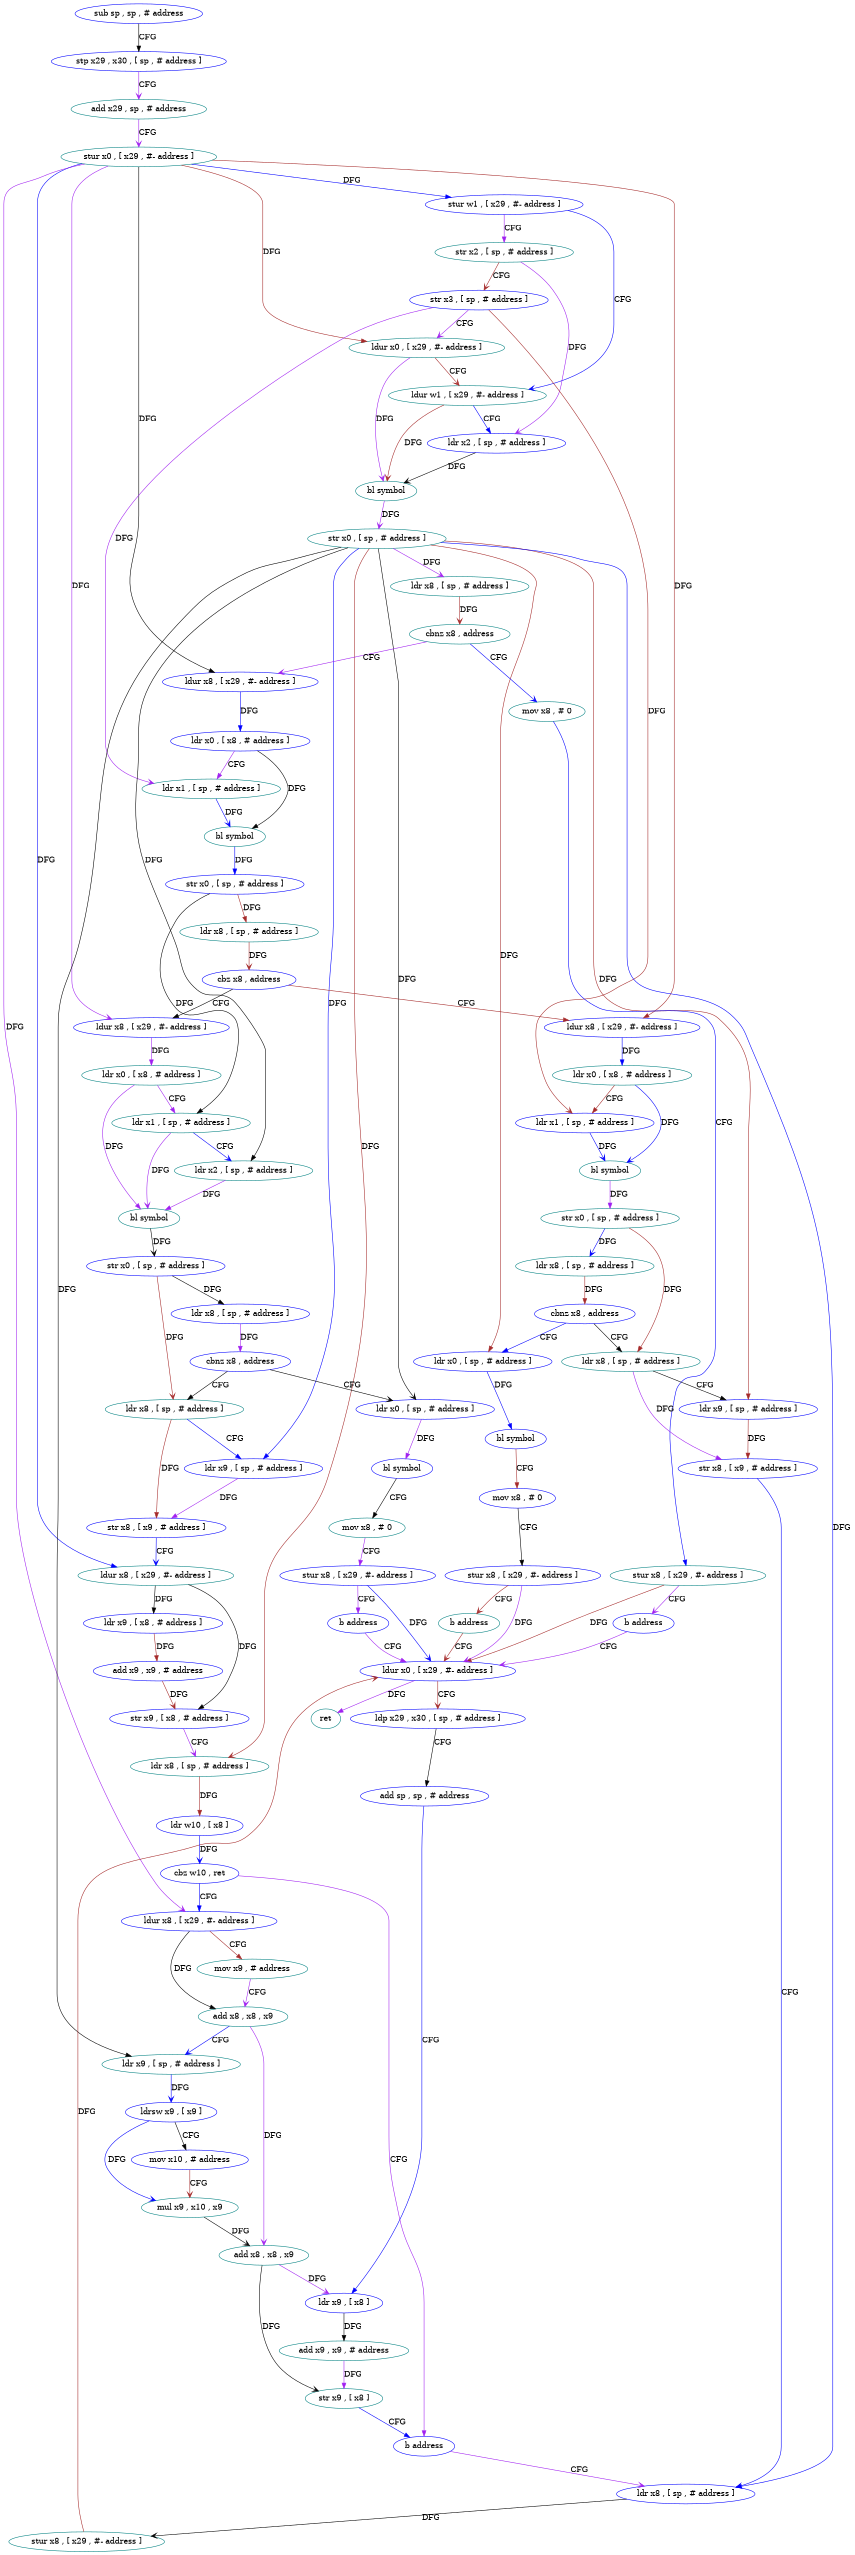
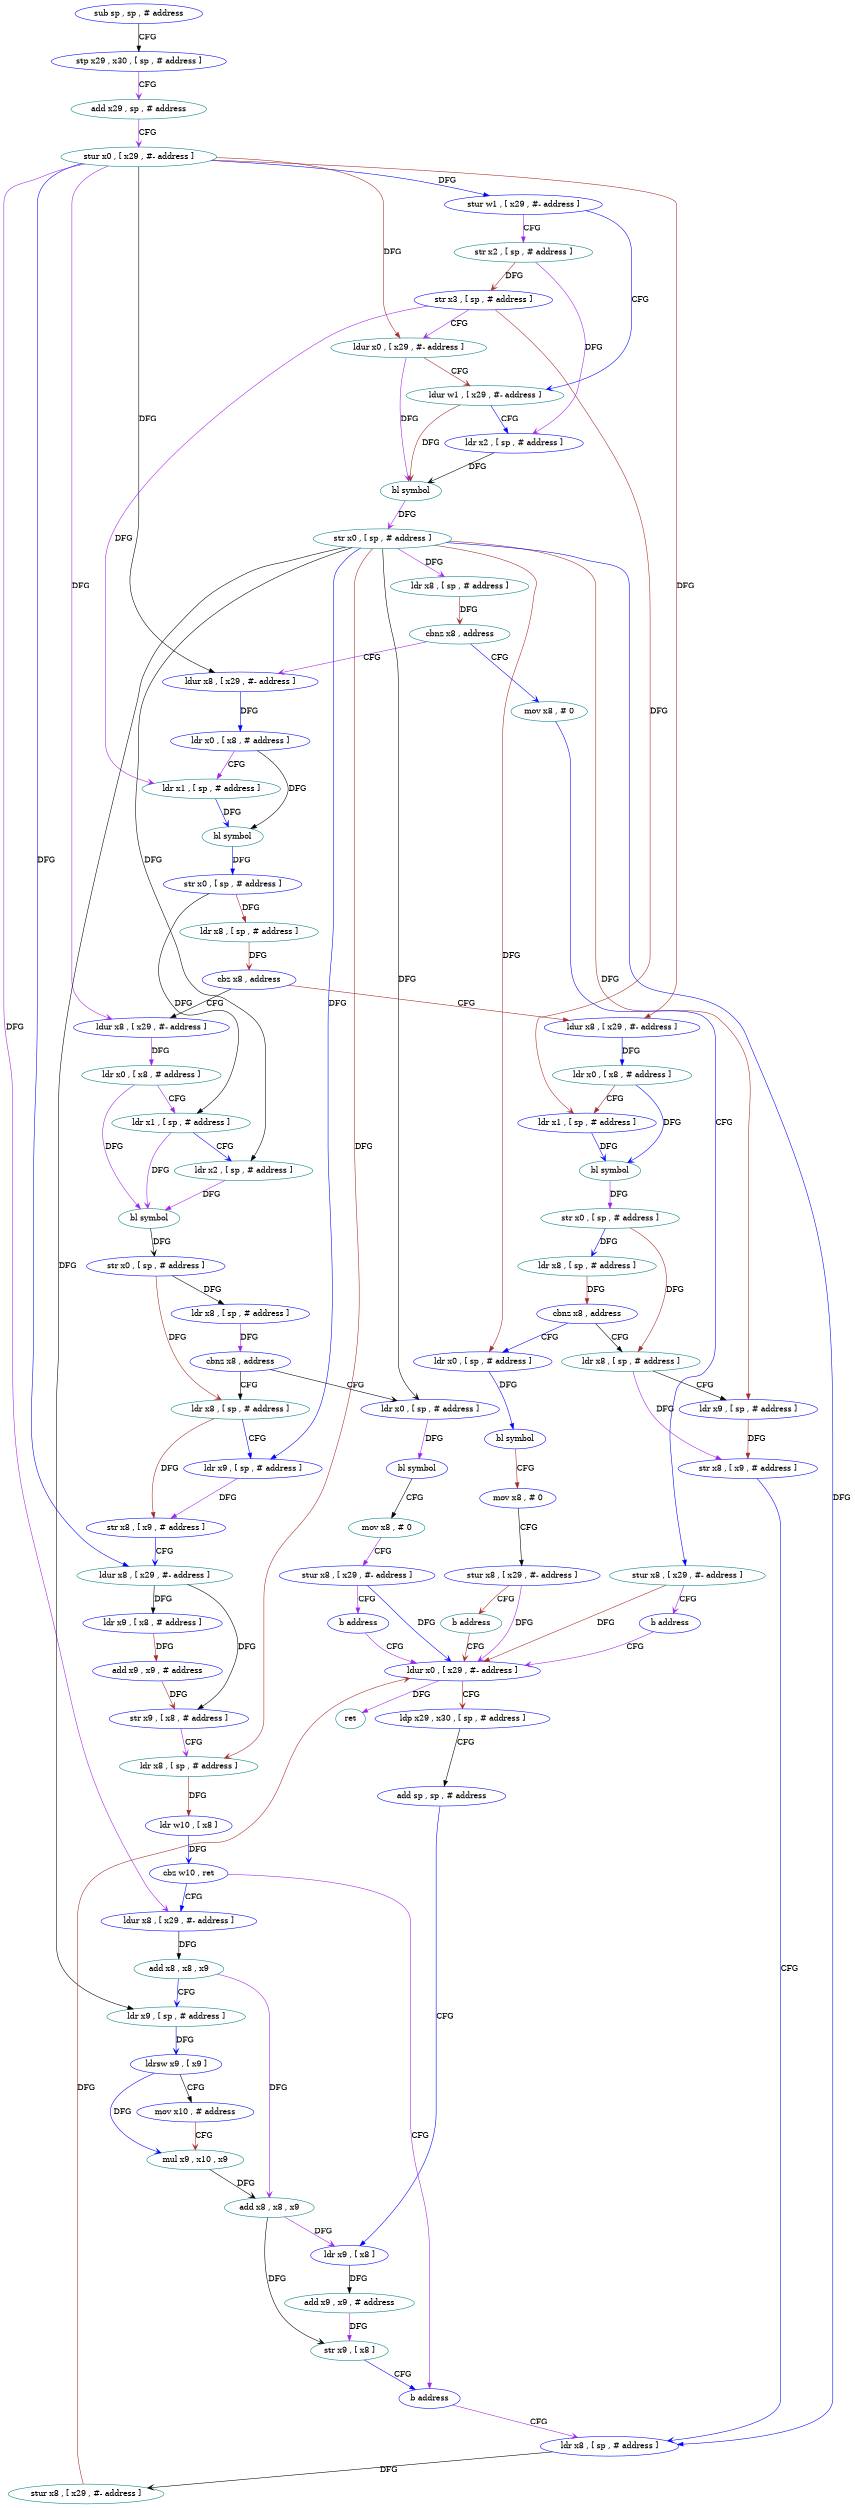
(501, 276) -> (514, 276)
(252, 1969) -> none
